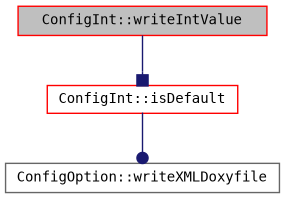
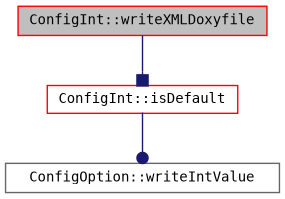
(143, 21) -> (143, 21)
(143, 178) -> (143, 178)
